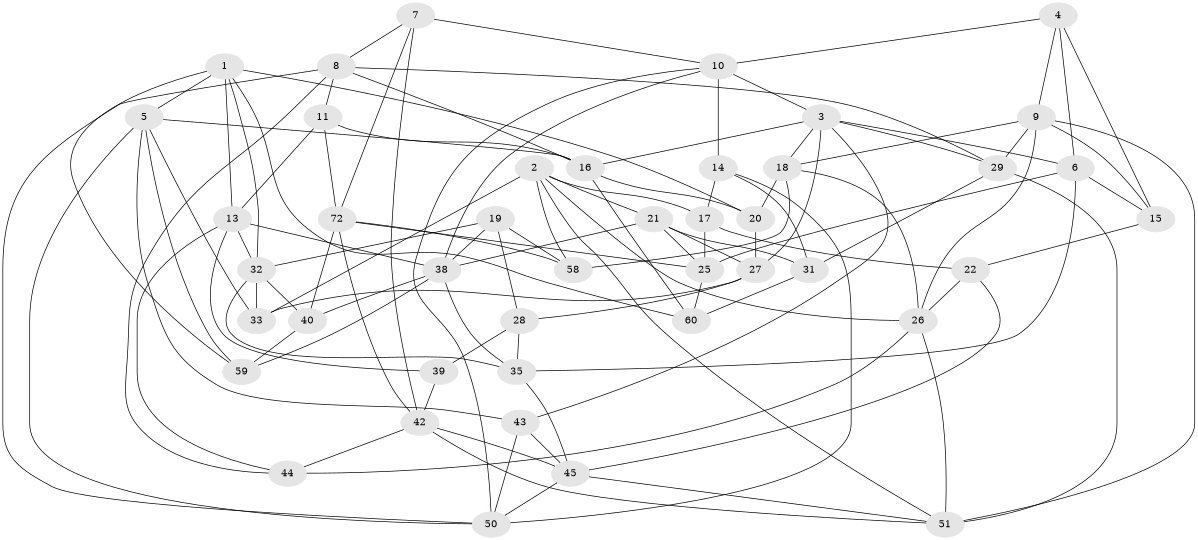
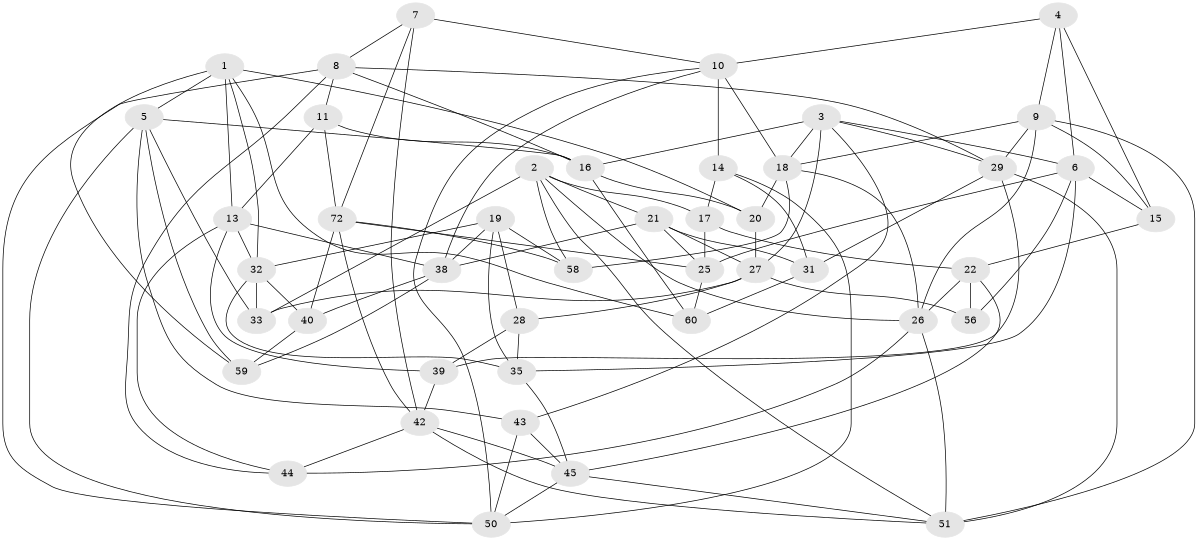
(761, 88) -> (750, 117)
none -> (971, 321)
(467, 328) -> (489, 301)
none -> (790, 358)
